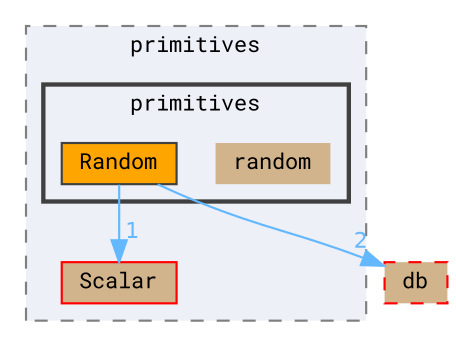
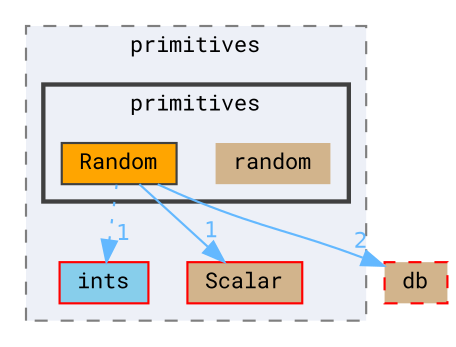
none -> (104, 283)
